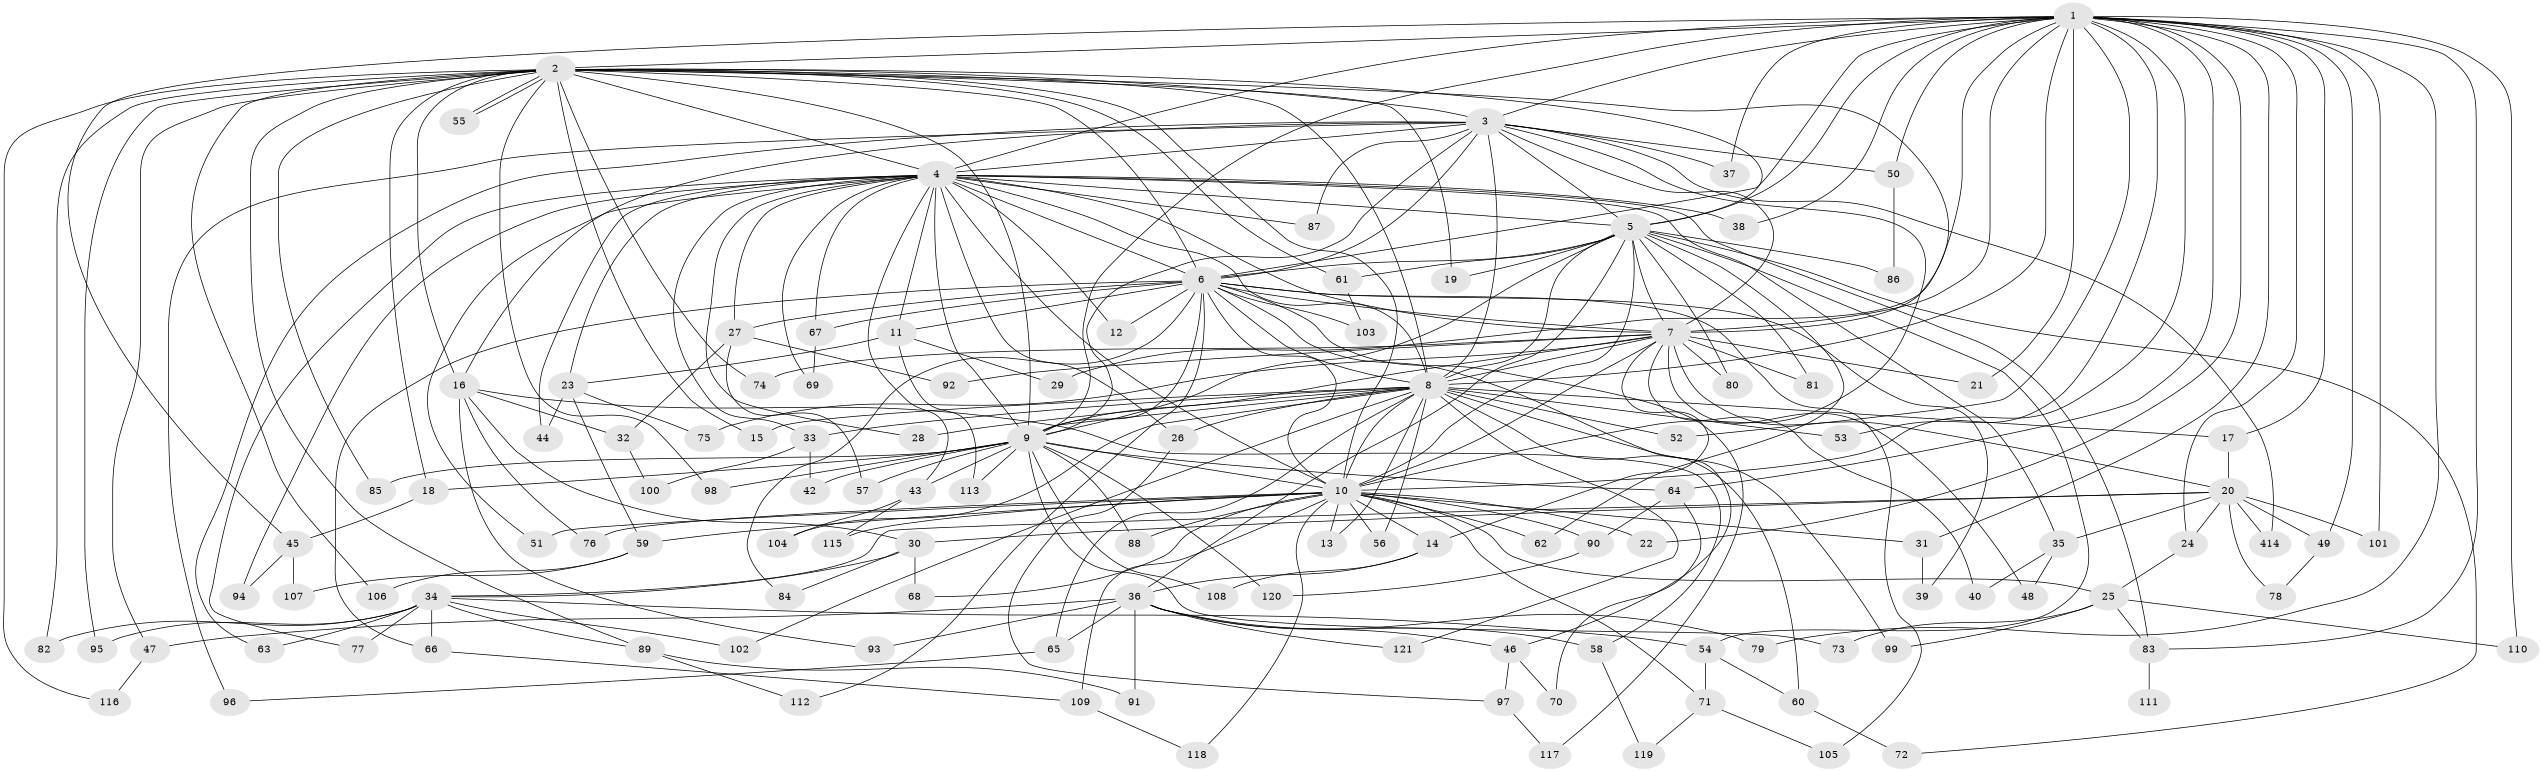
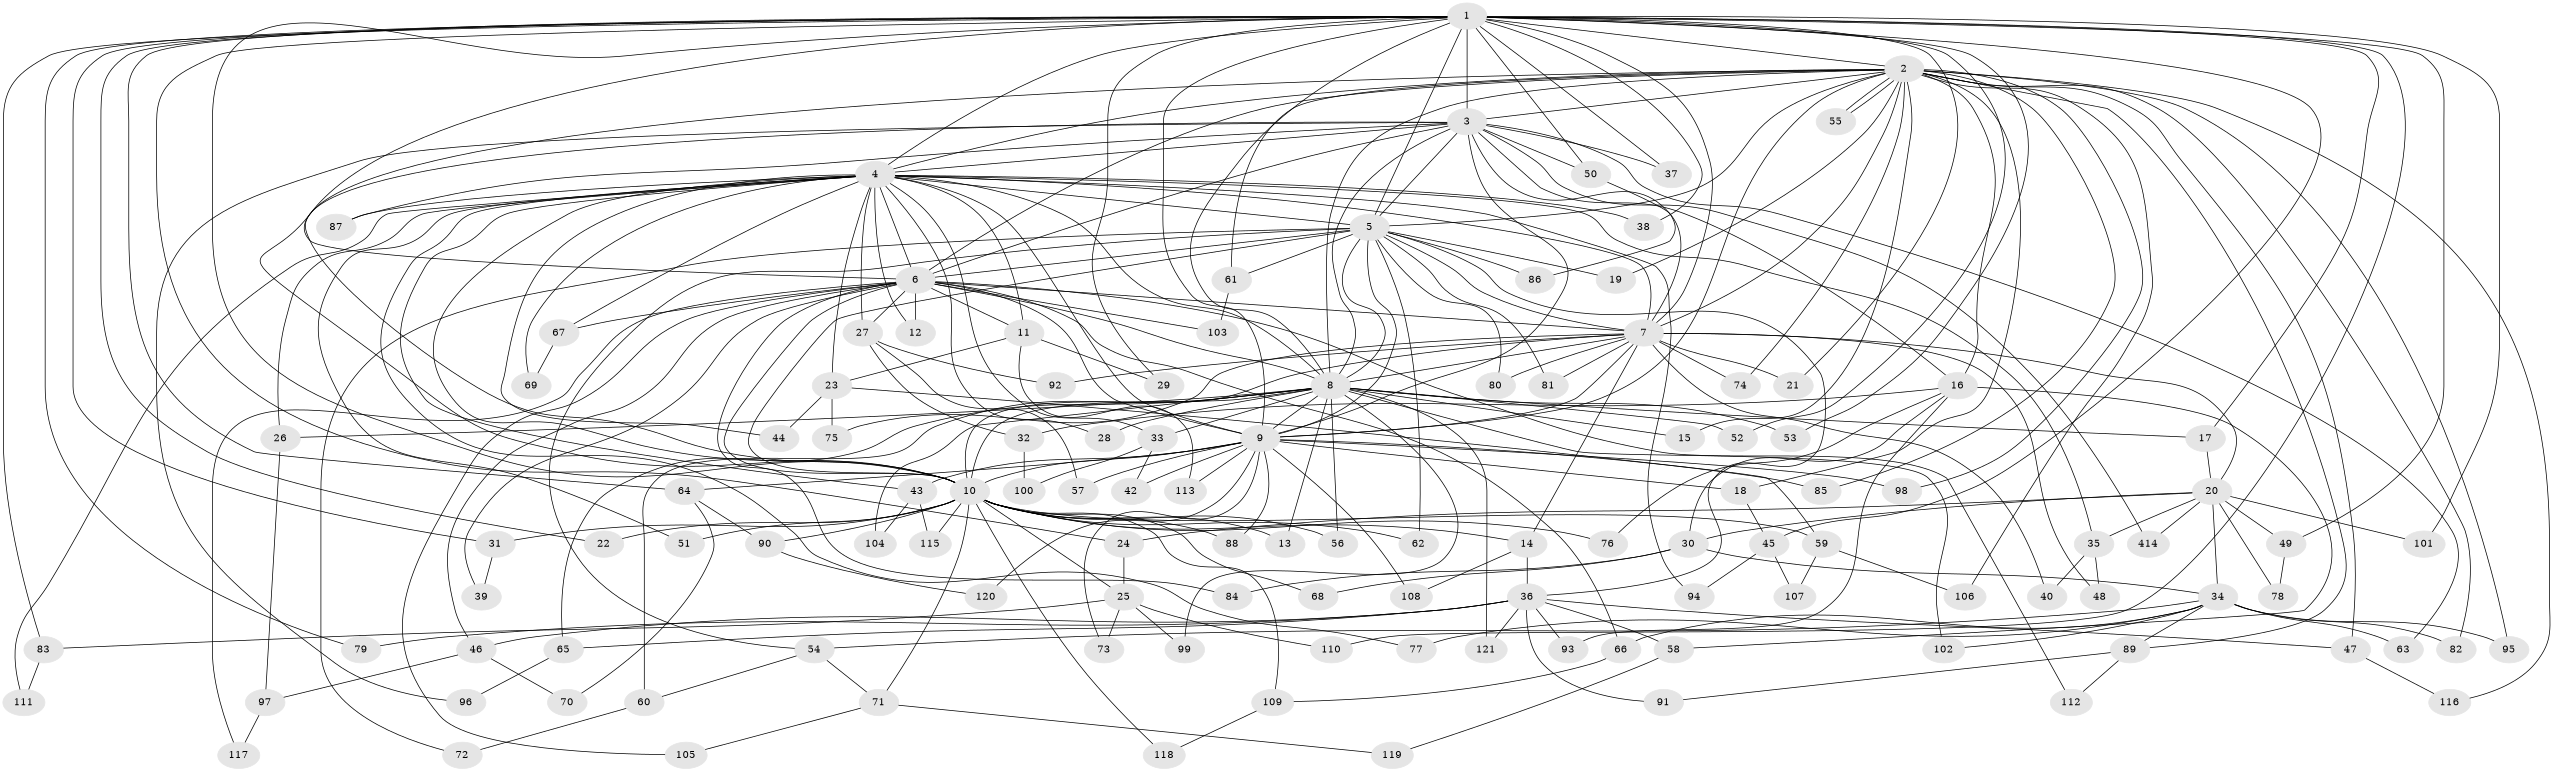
(1816, 280) -> (295, 265)
